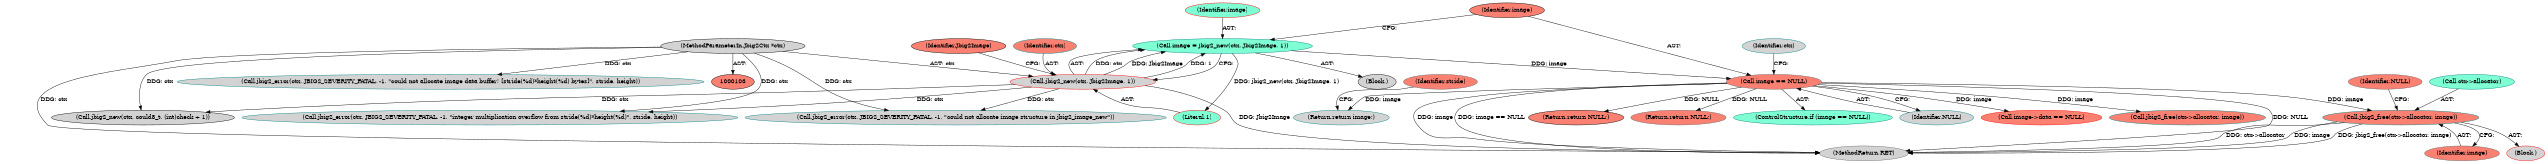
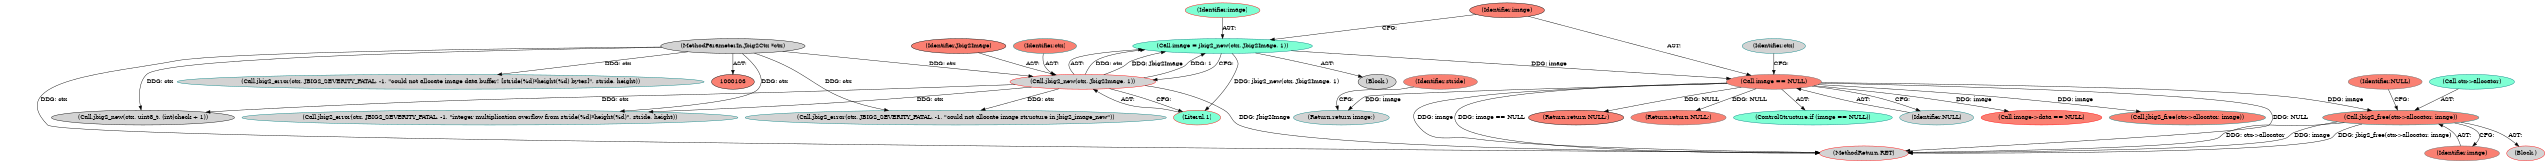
(942, 64) -> (942, 64)
(1034, 64) -> (1034, 64)
none -> (1144, 99)
(143, 118) -> (143, 118)
(1864, 153) -> (1864, 153)
